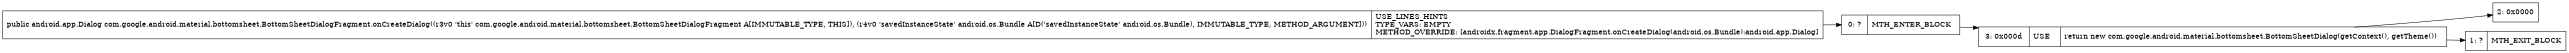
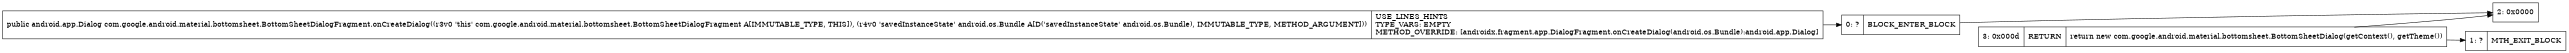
(1912, 25) -> (1912, 25)
(1967, 27) -> (2224, 17)
(2042, 37) -> (2045, 37)
